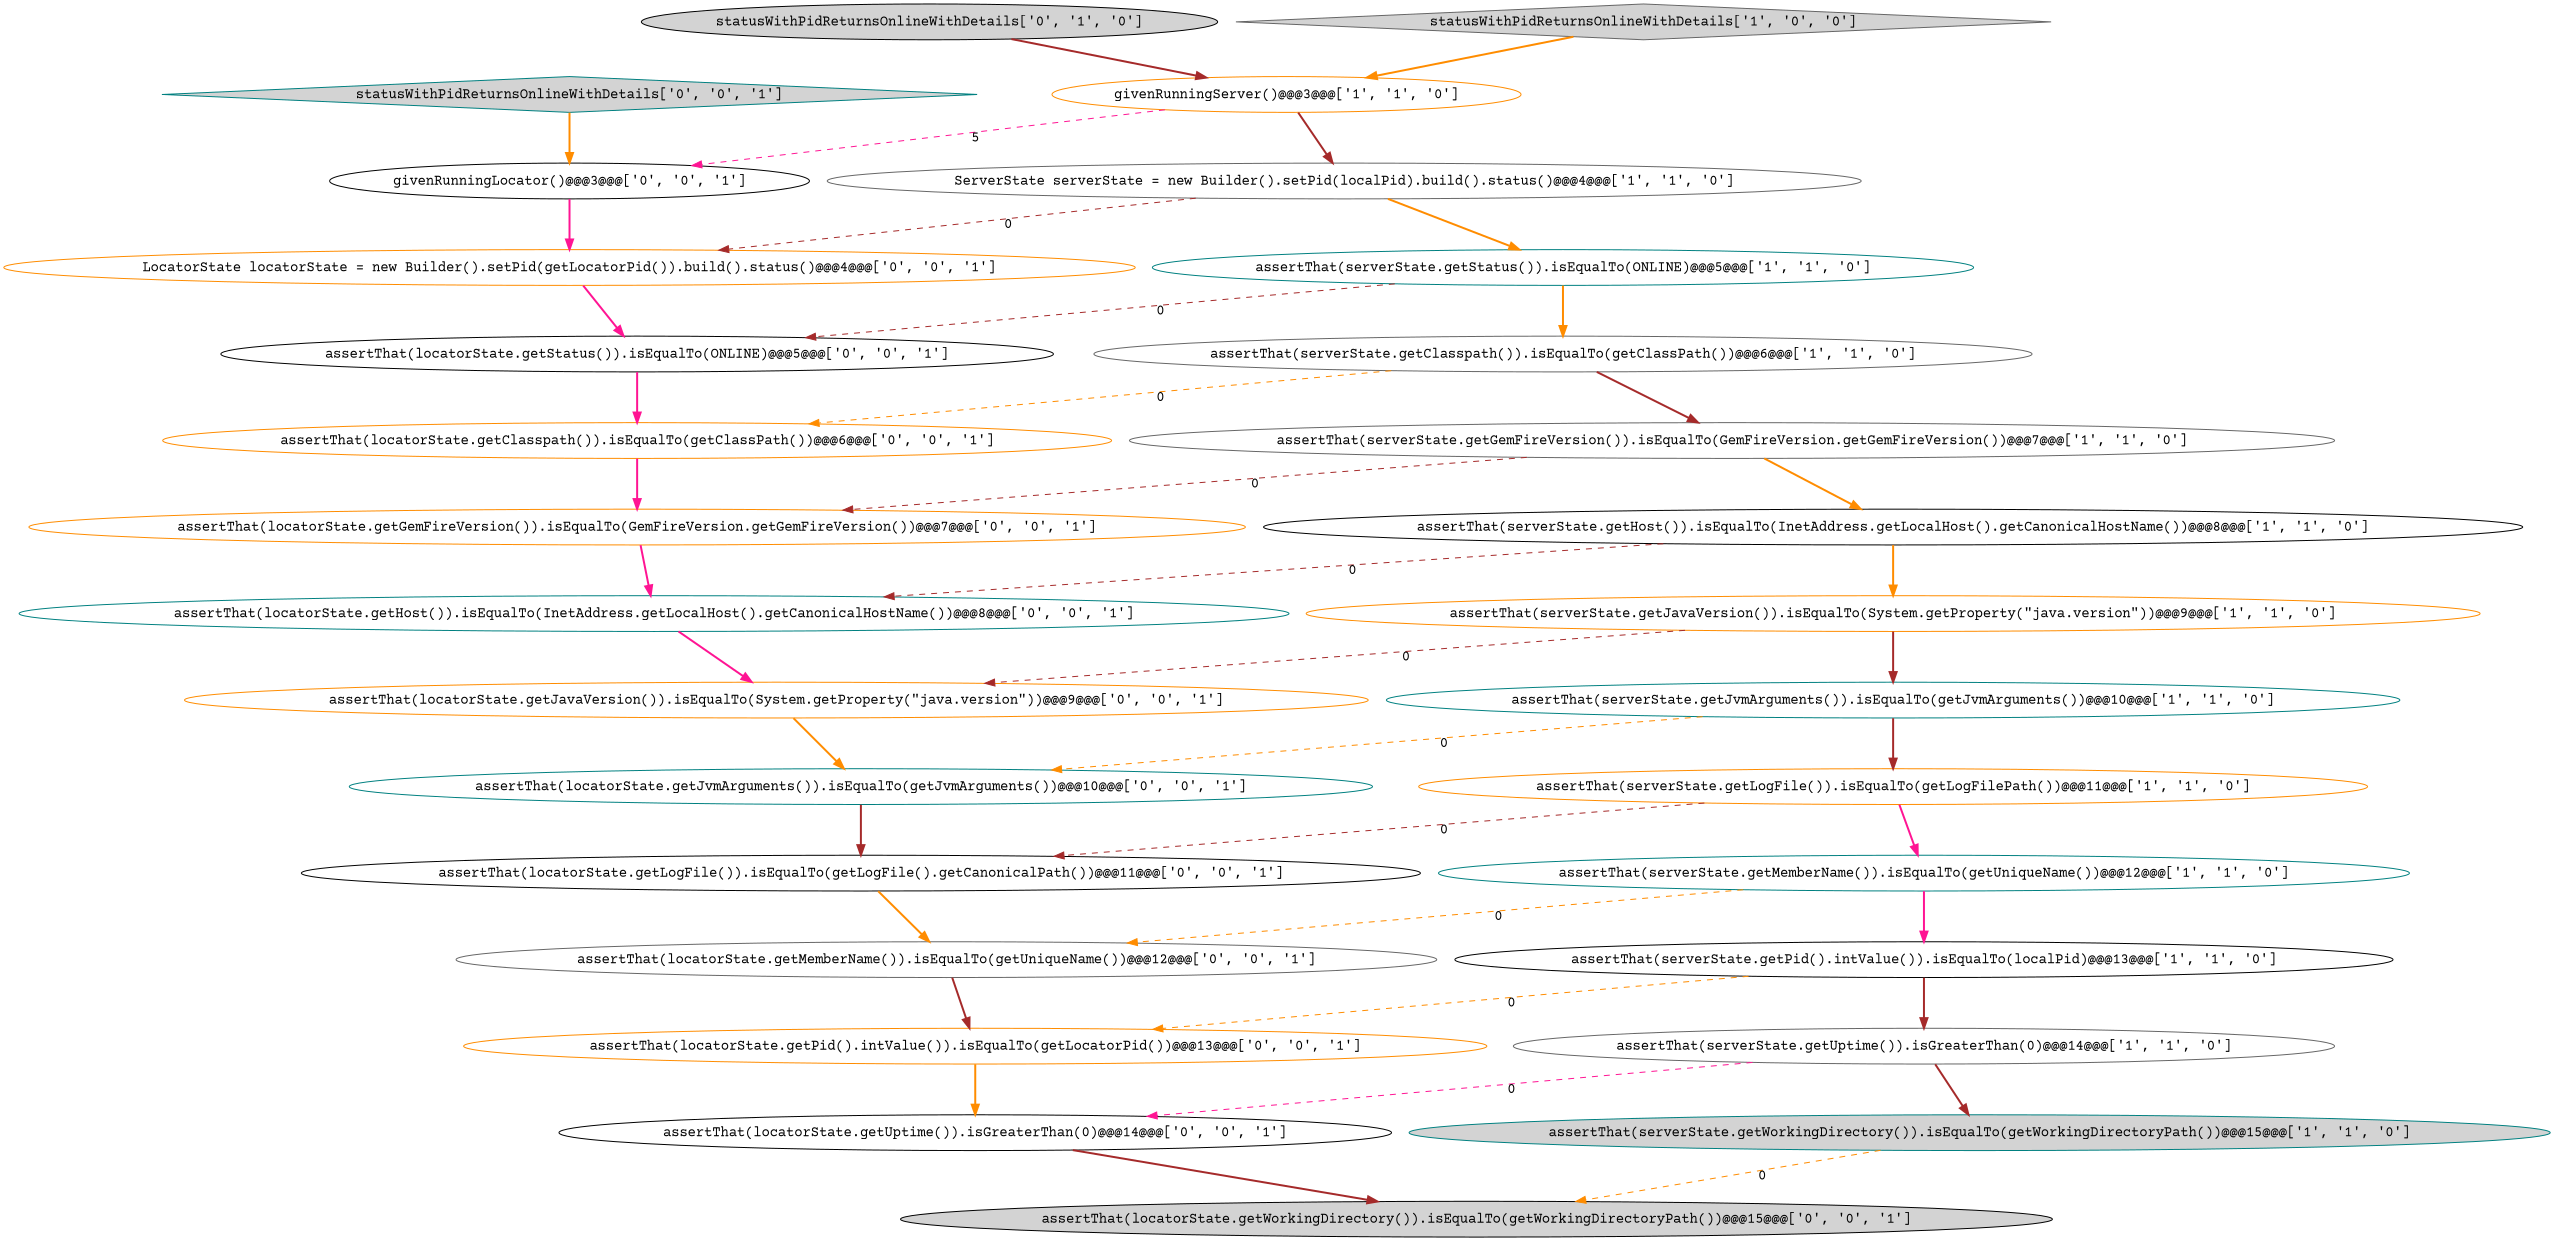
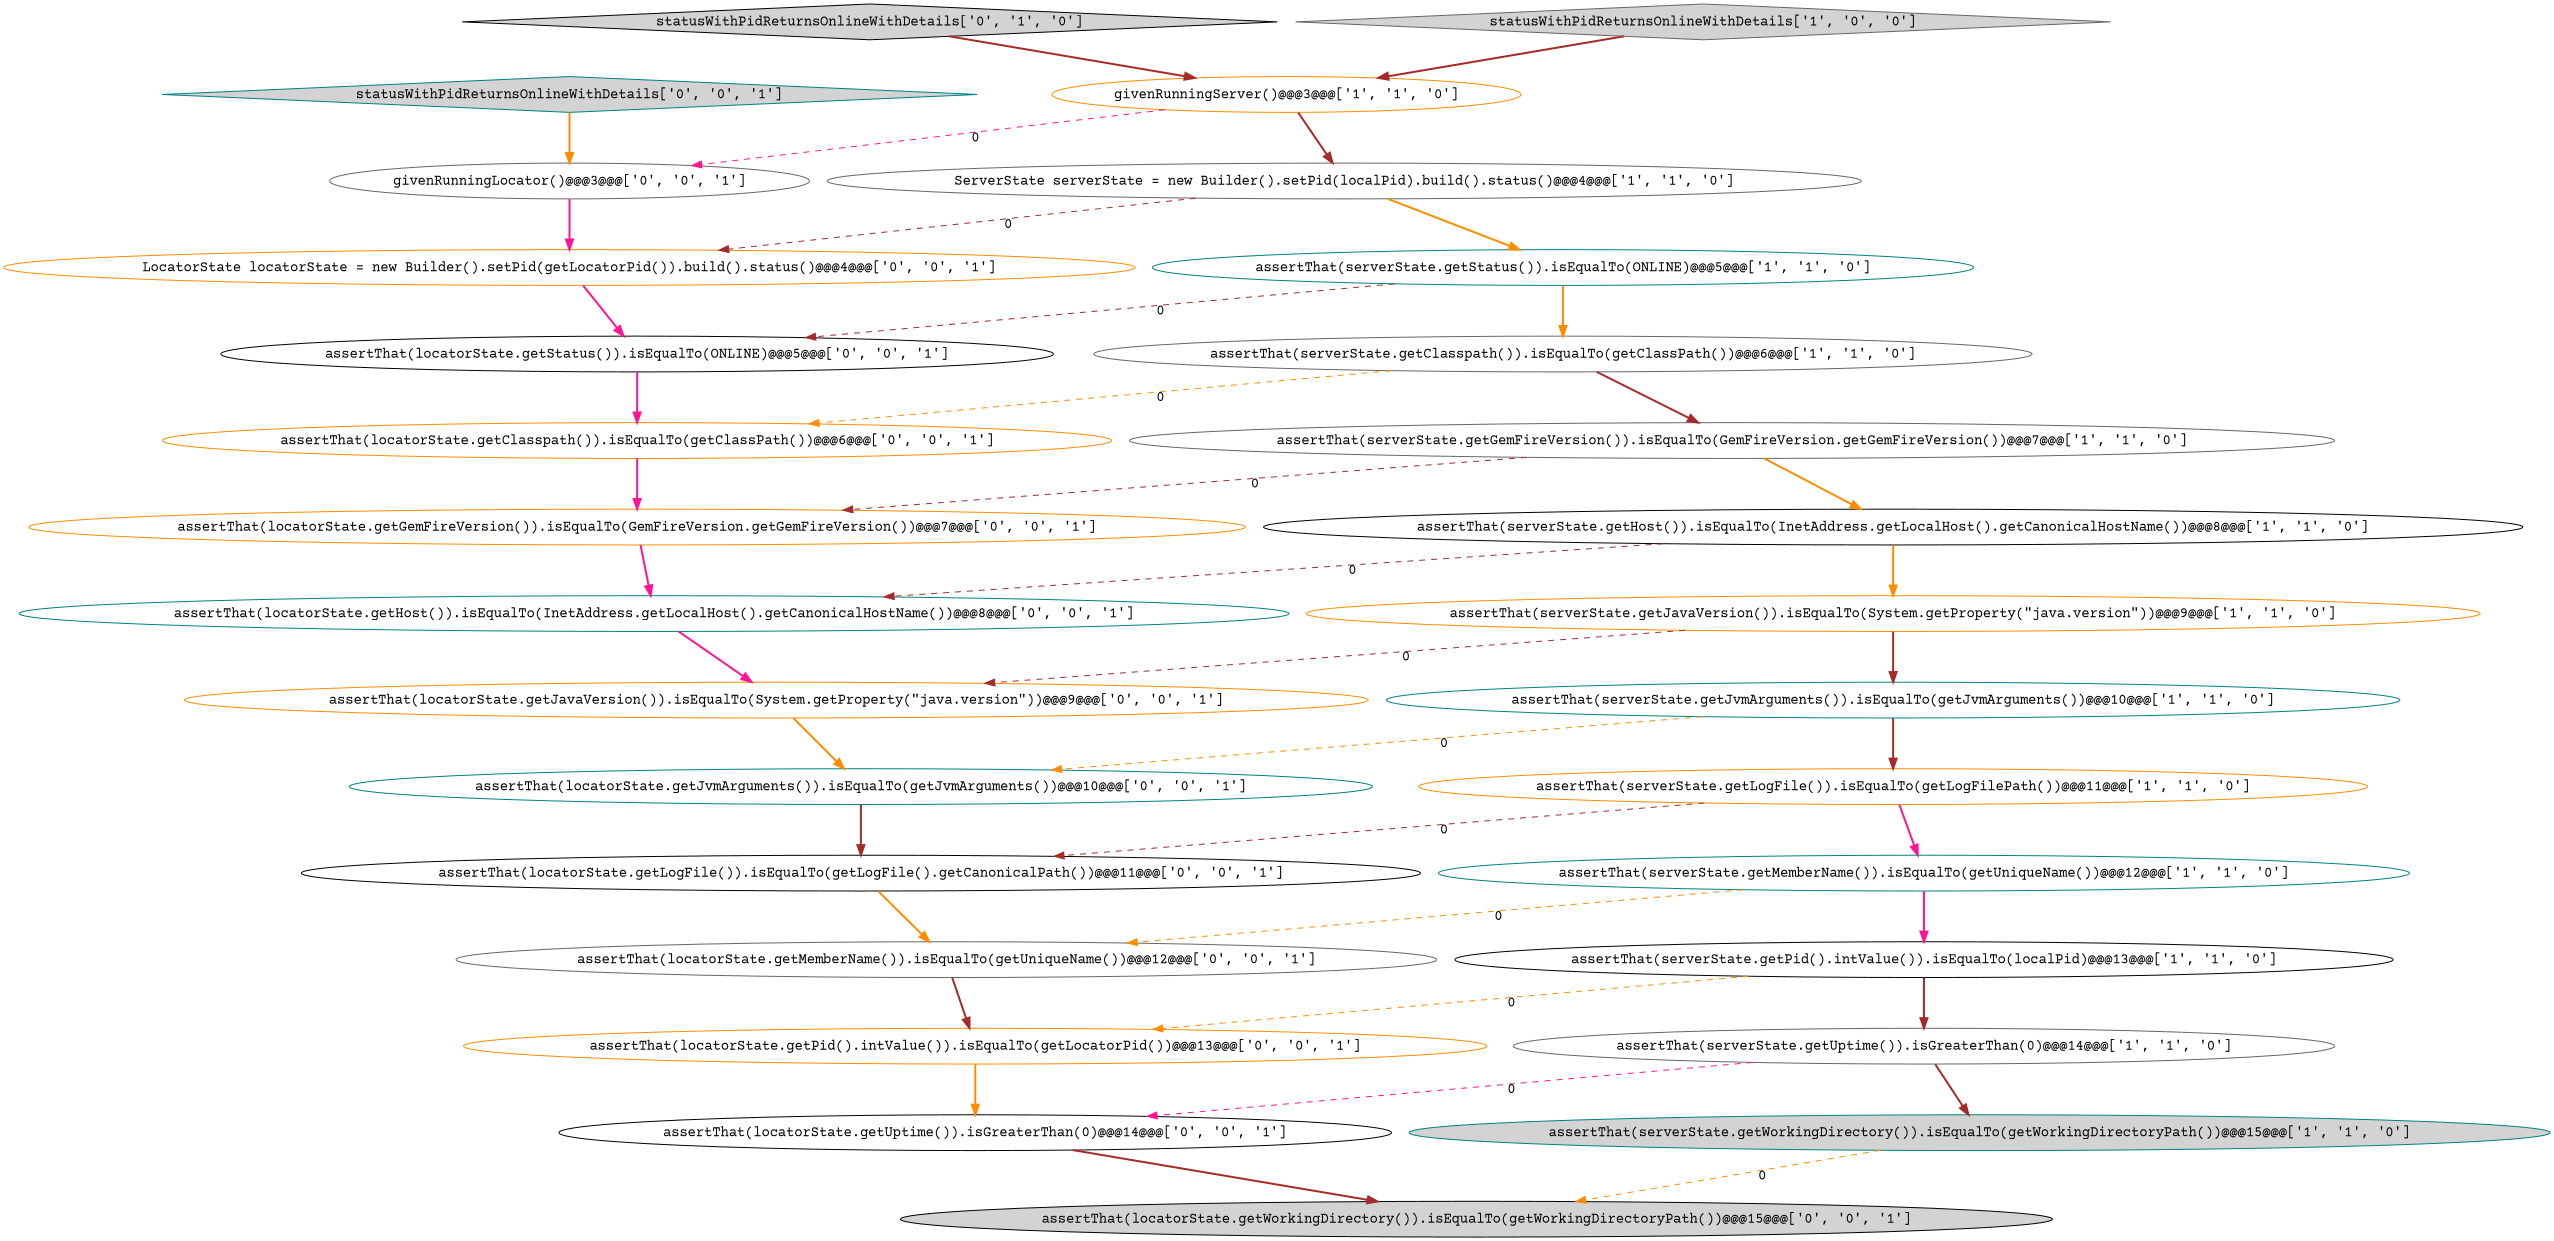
(930, 22) -> (870, 22)
(1475, 56) -> (1506, 56)
(976, 138) -> (976, 138)
(570, 181) -> (570, 181)
